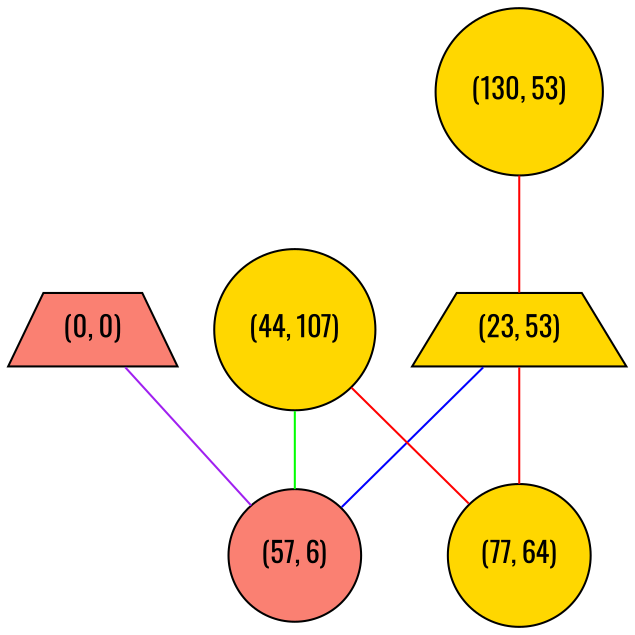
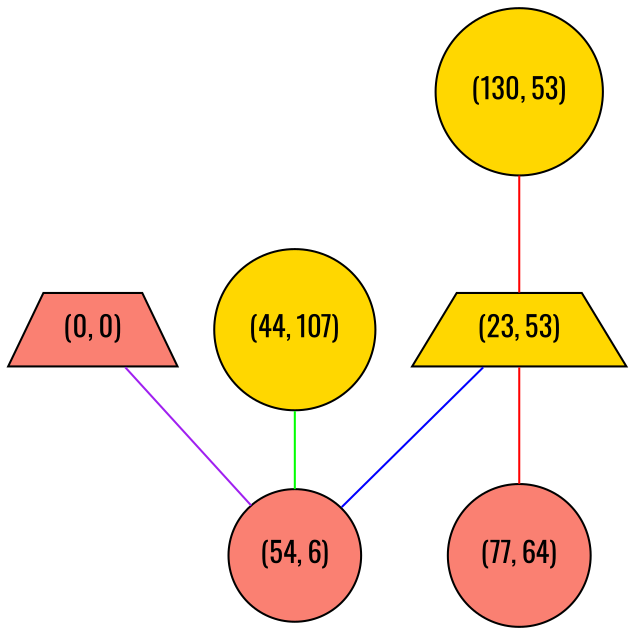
(416, 451) -> none
(295, 555) -> (295, 555)
(519, 555) -> (519, 555)
